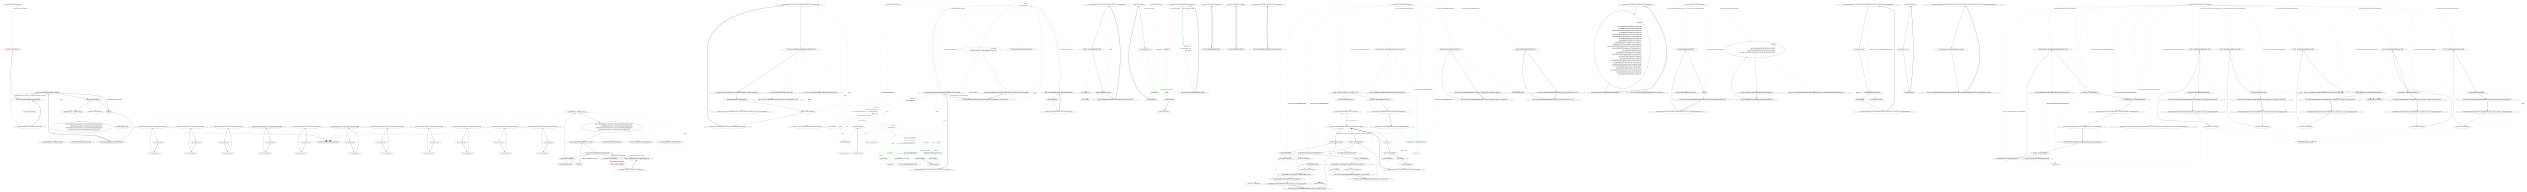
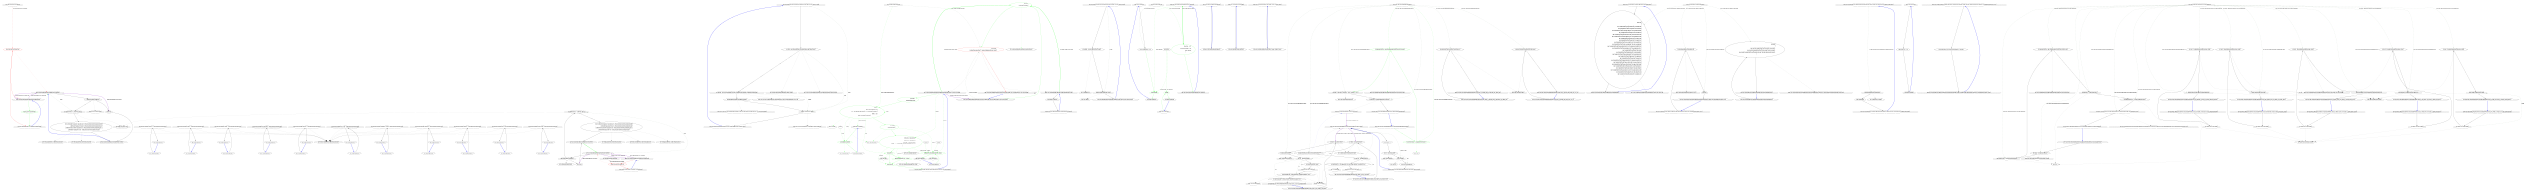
(1859, 50) -> none
none -> (1393, 164)
